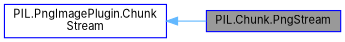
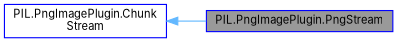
(274, 21) -> (300, 21)
